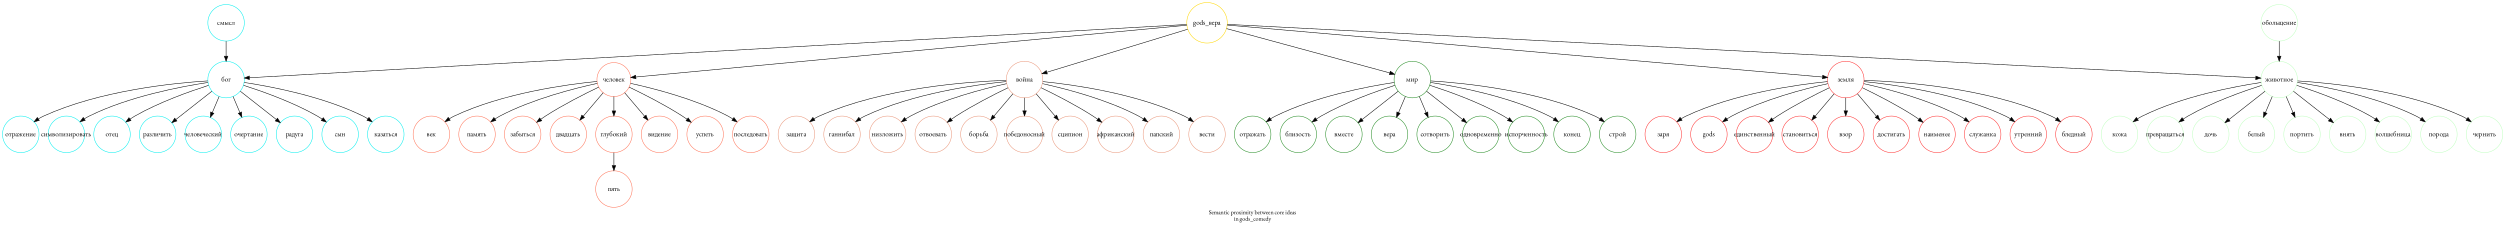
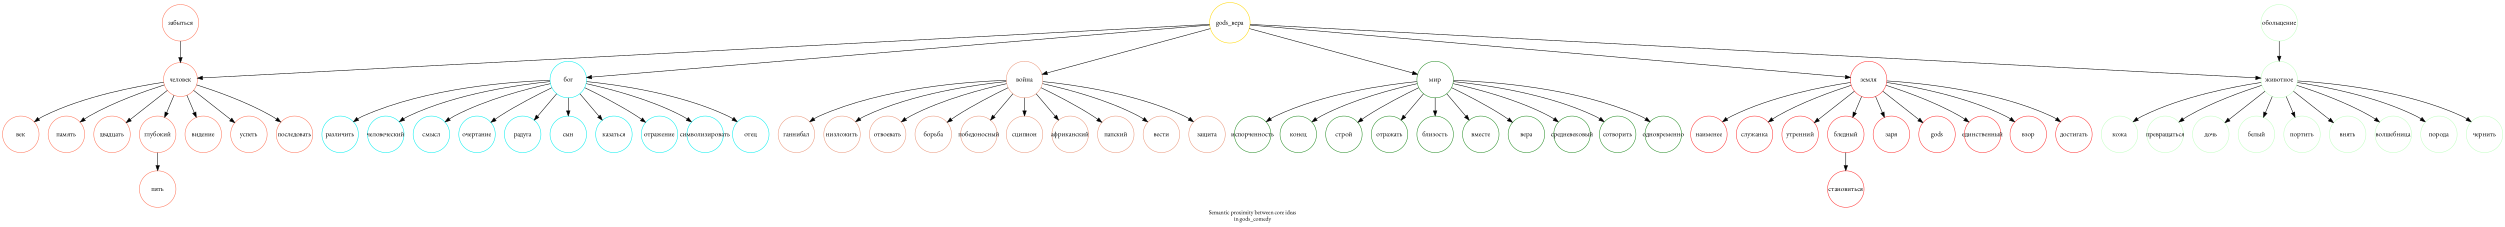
(226, 49) -> (499, 98)
(569, 102) -> (180, 49)
(1825, 105) -> (1846, 159)
none -> (1572, 134)
